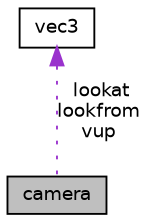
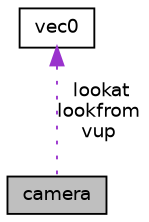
(57, 28) -> (57, 28)
